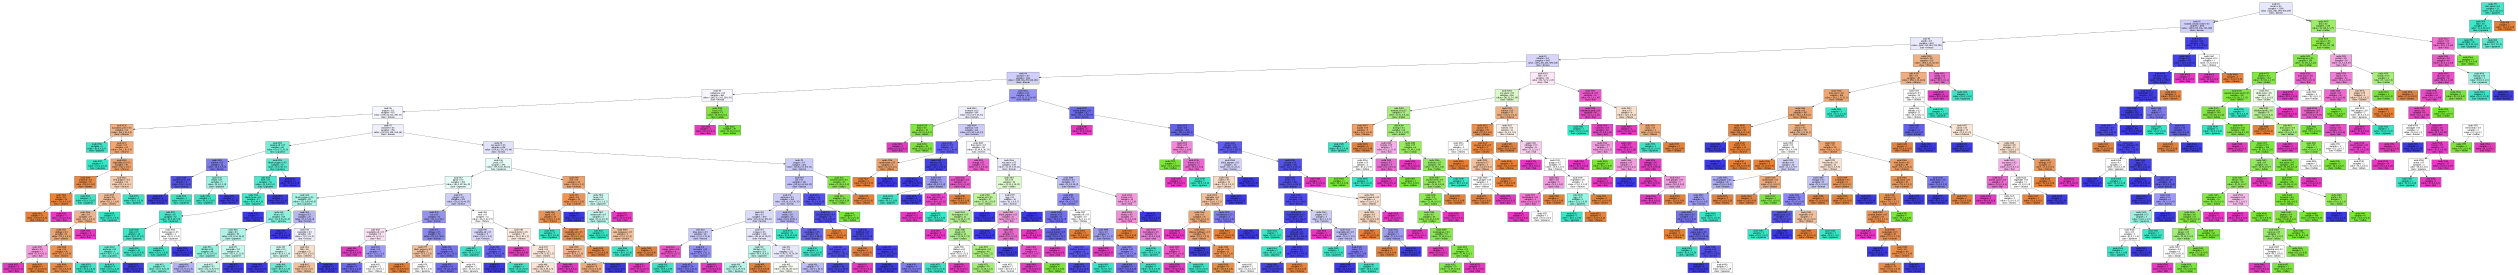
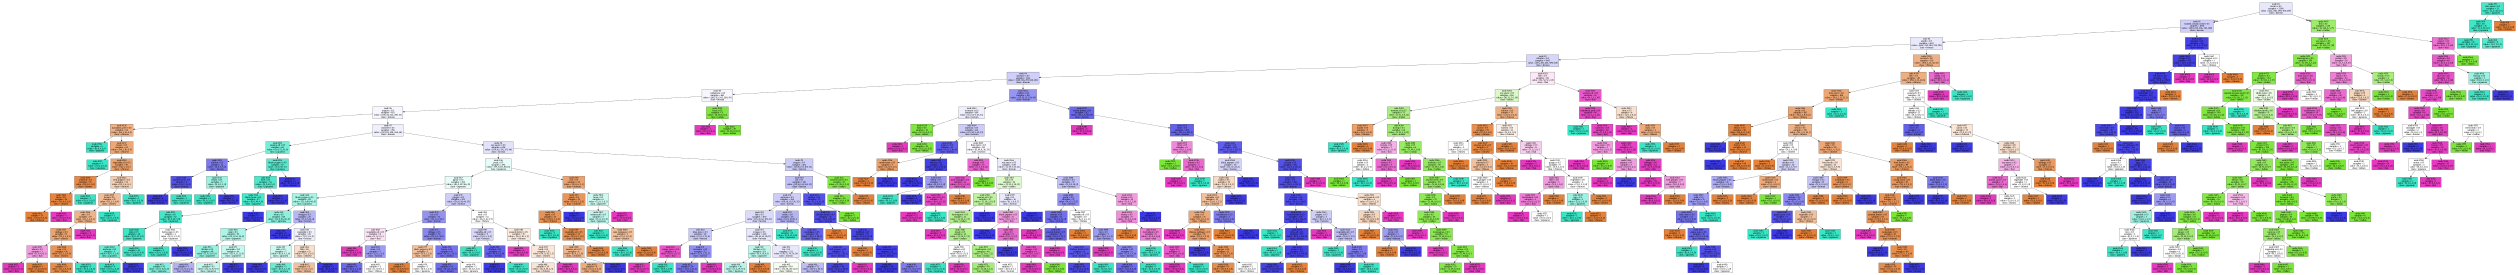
(1508, 122) -> (1506, 121)
none -> (984, 182)
(2267, 260) -> (2260, 250)
